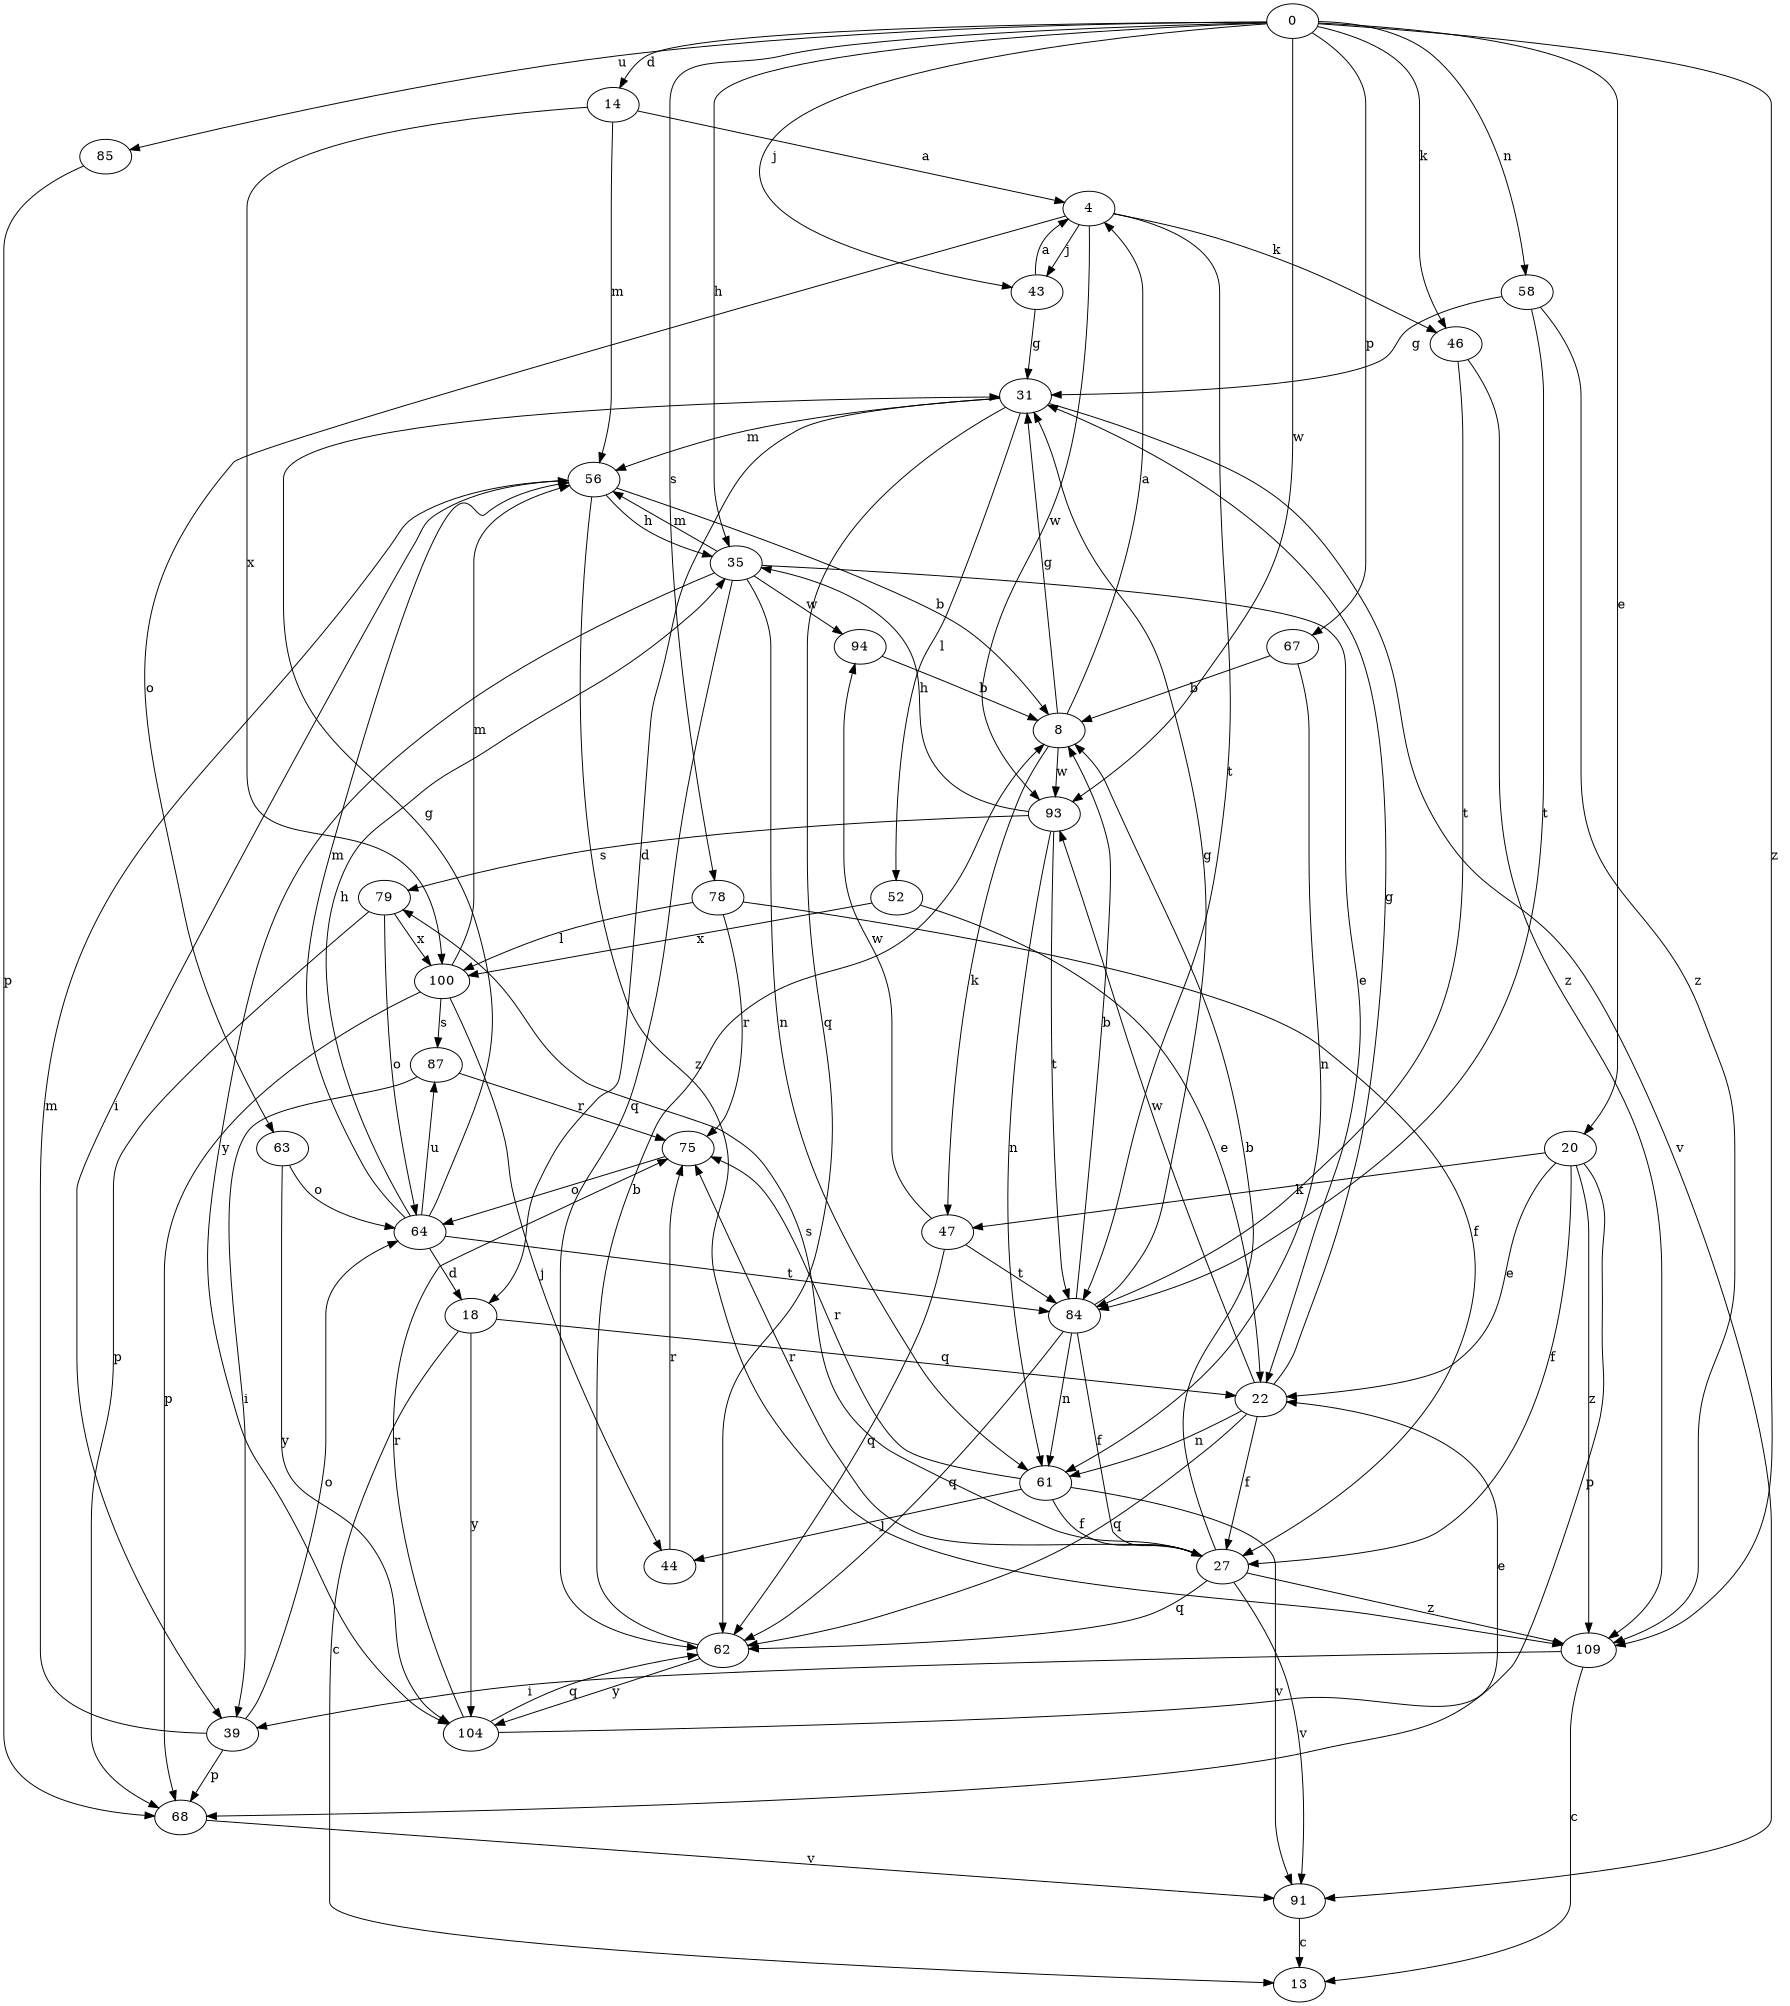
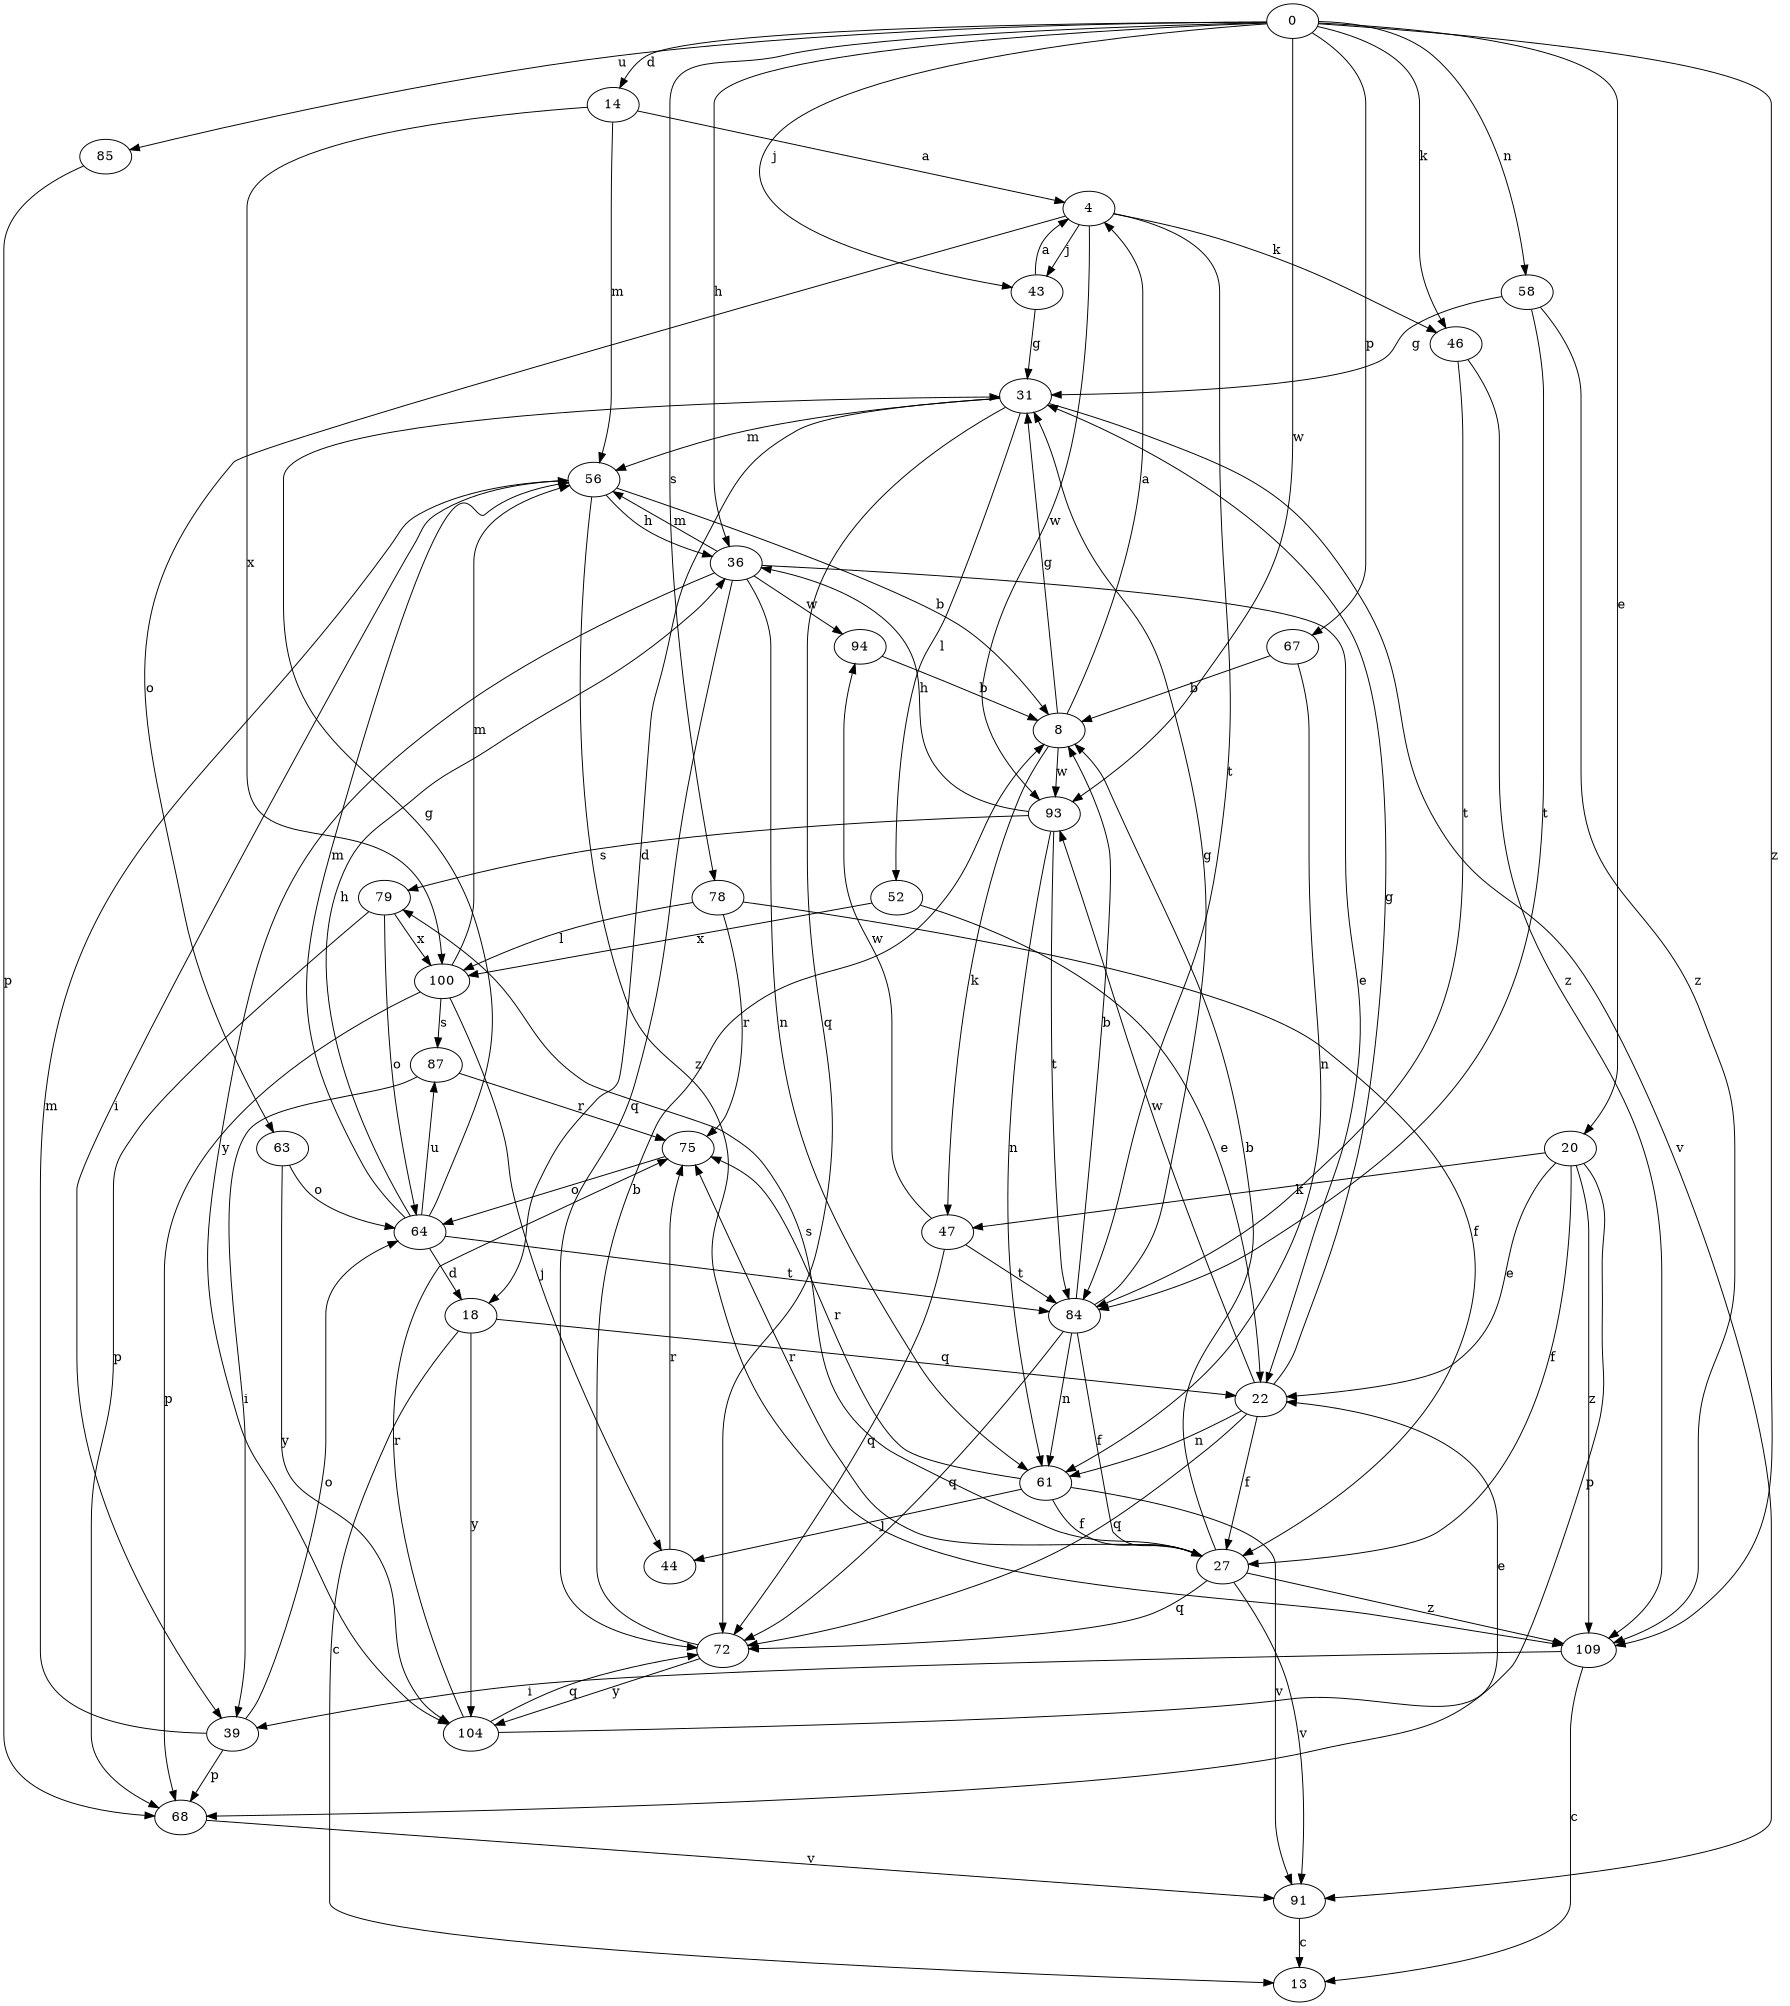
(736, 563) -> (736, 563)
(723, 1650) -> (723, 1650)
